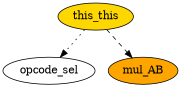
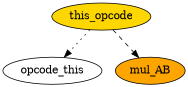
(96, 17) -> (101, 17)
(49, 71) -> (52, 71)
